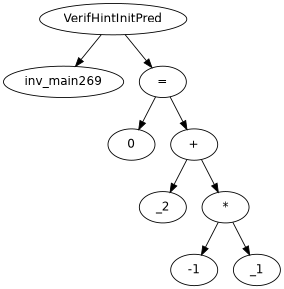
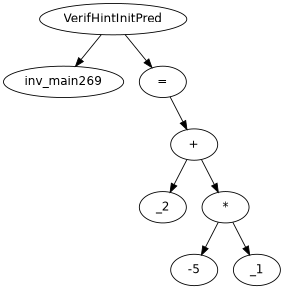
(131, 145) -> none
(194, 270) -> (194, 270)
